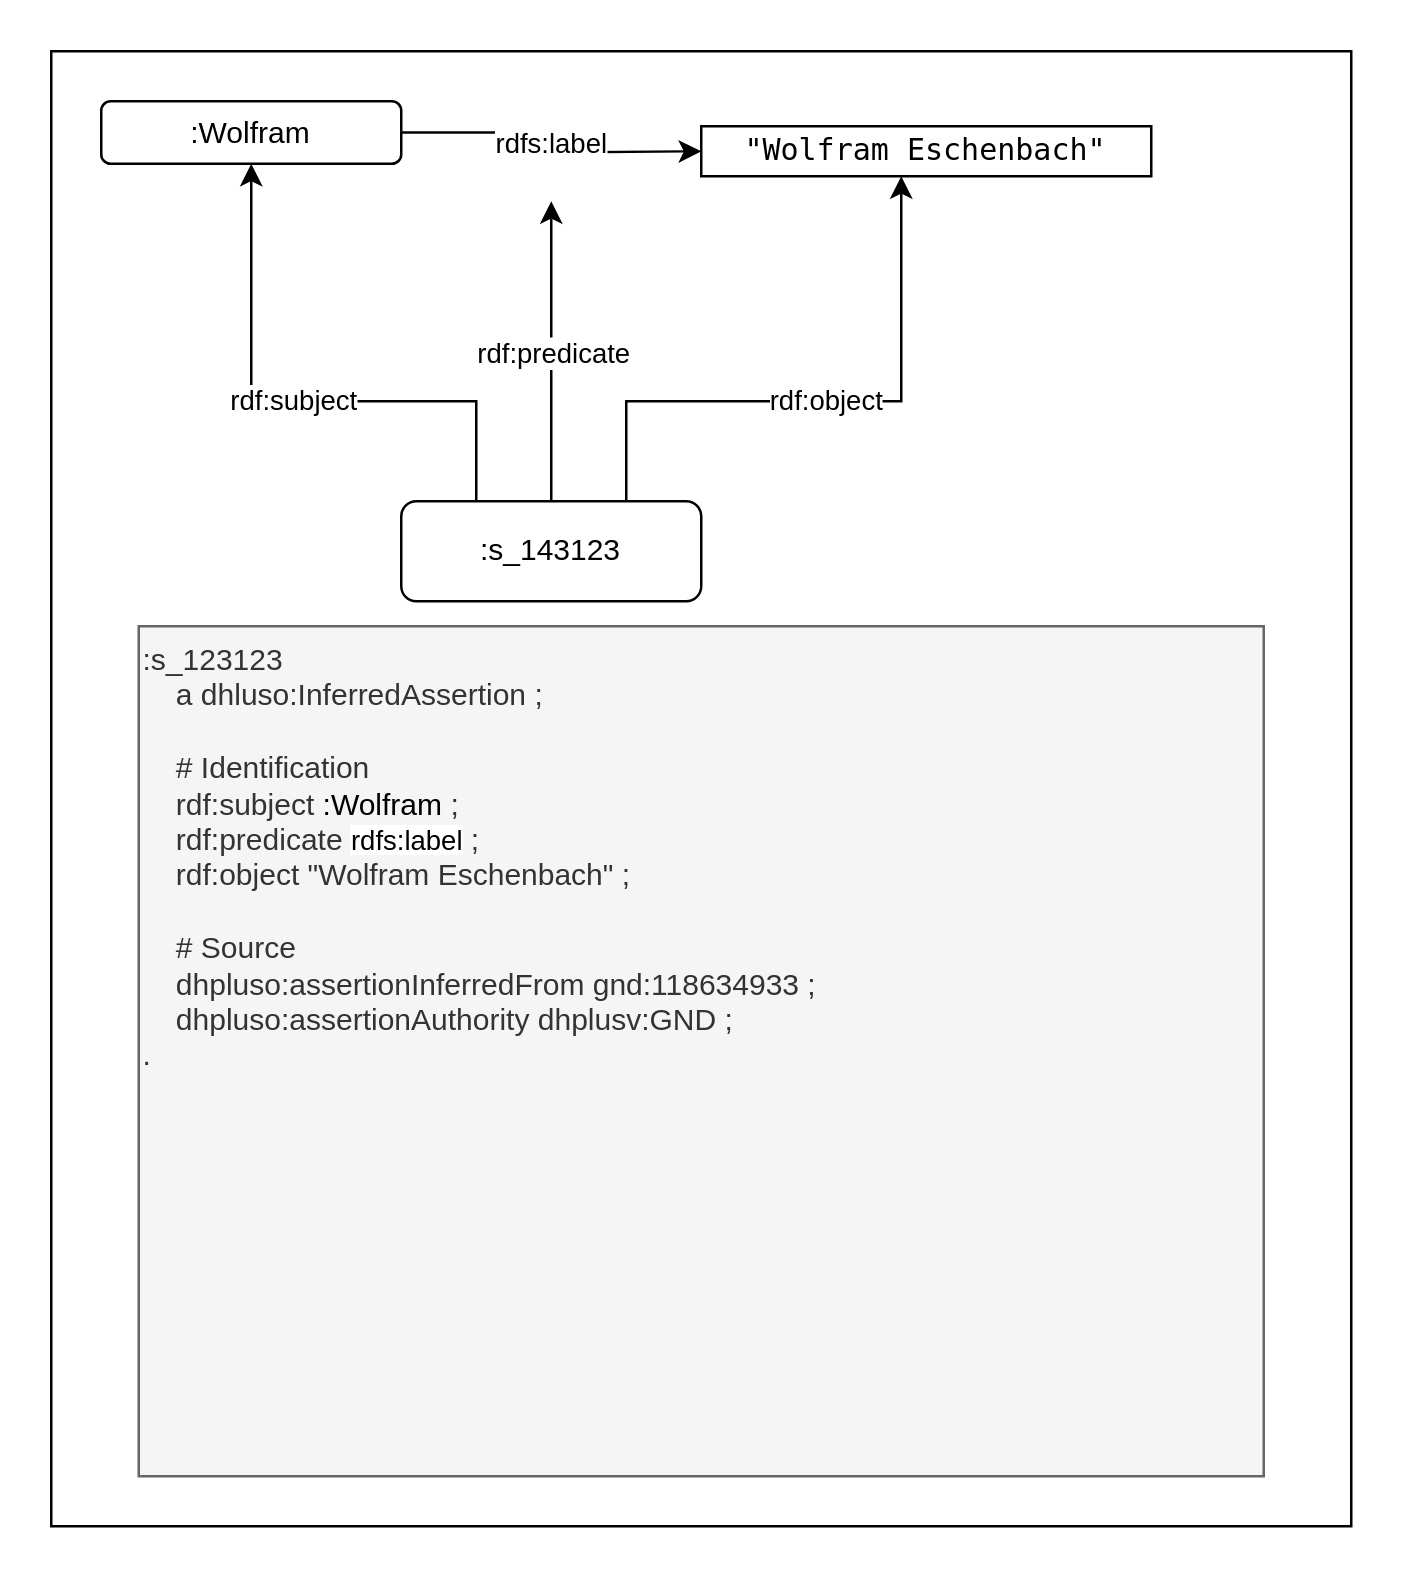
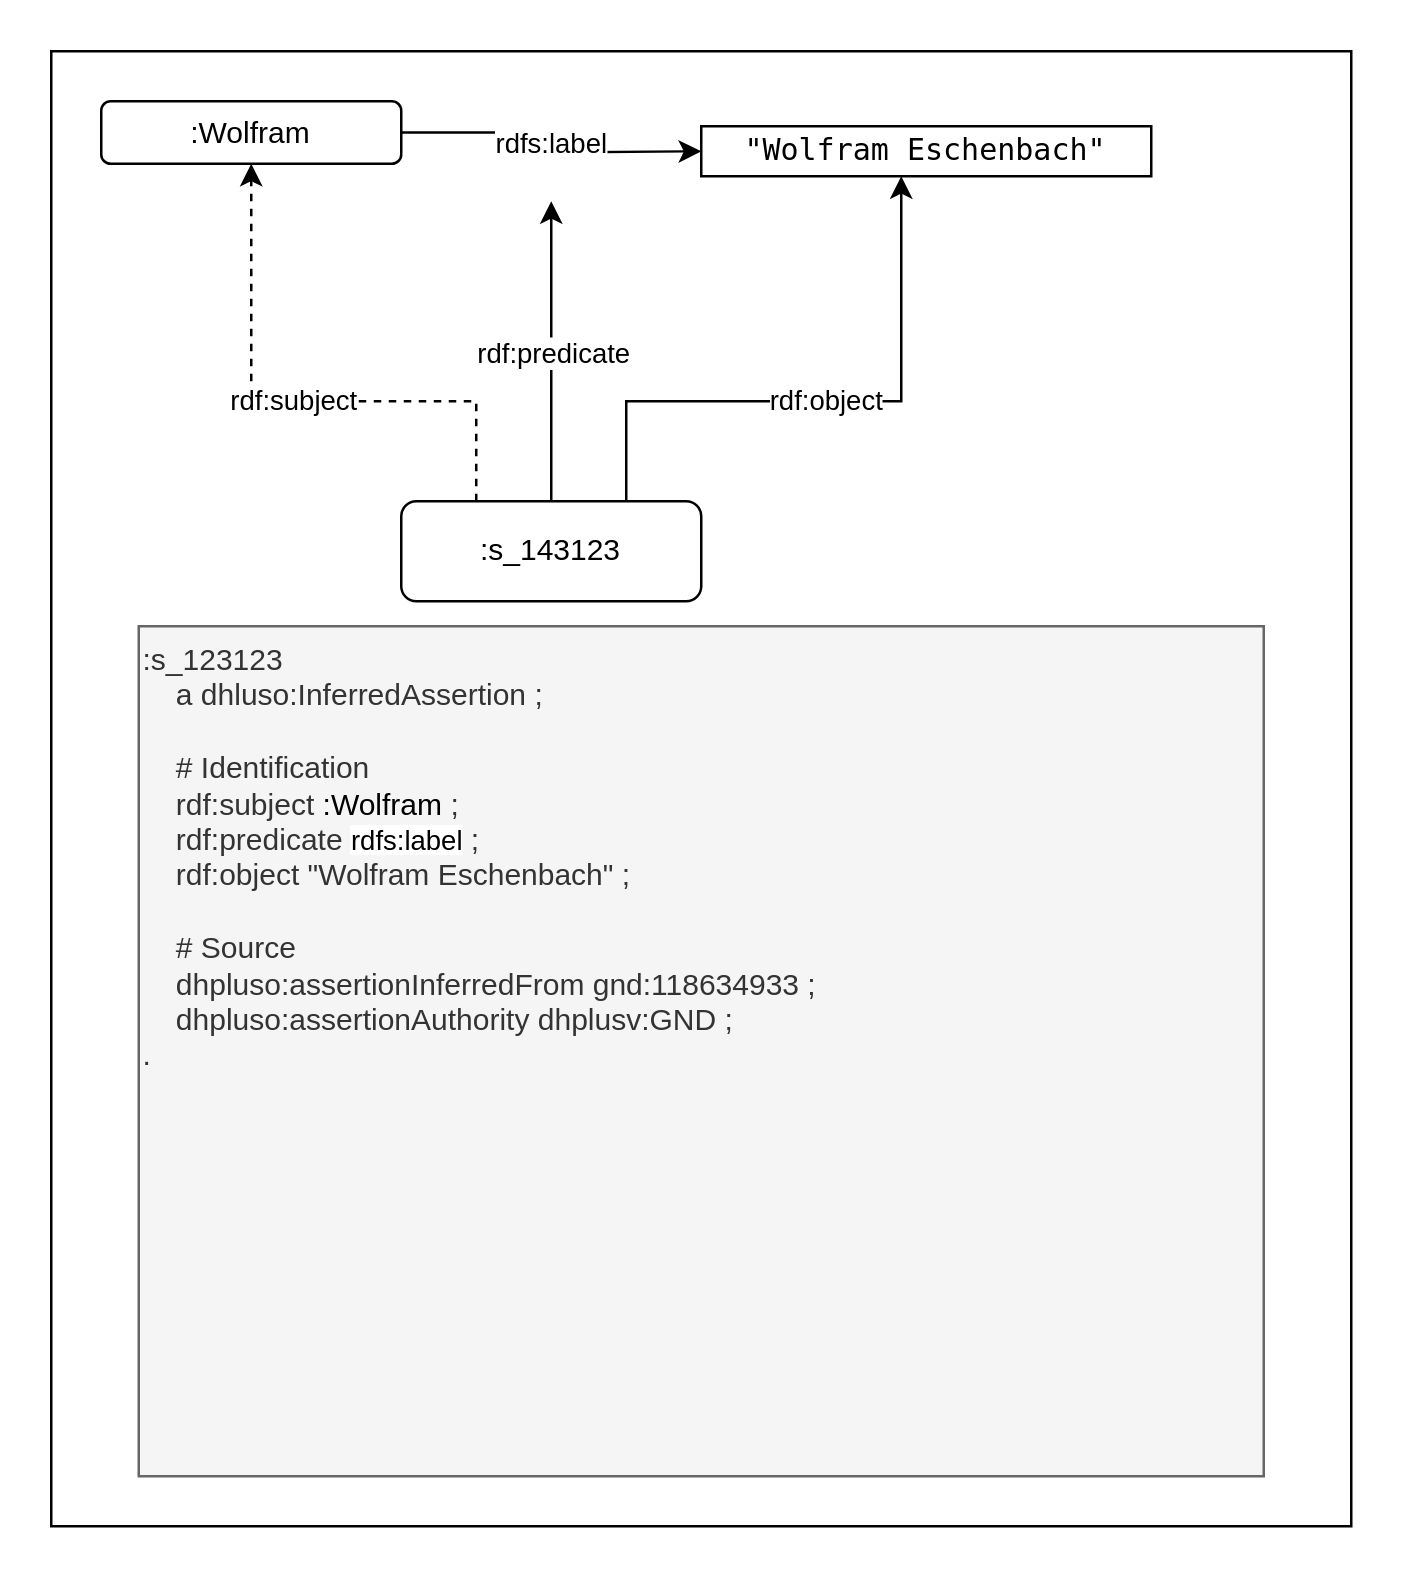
(463, 401) -> (463, 401)
